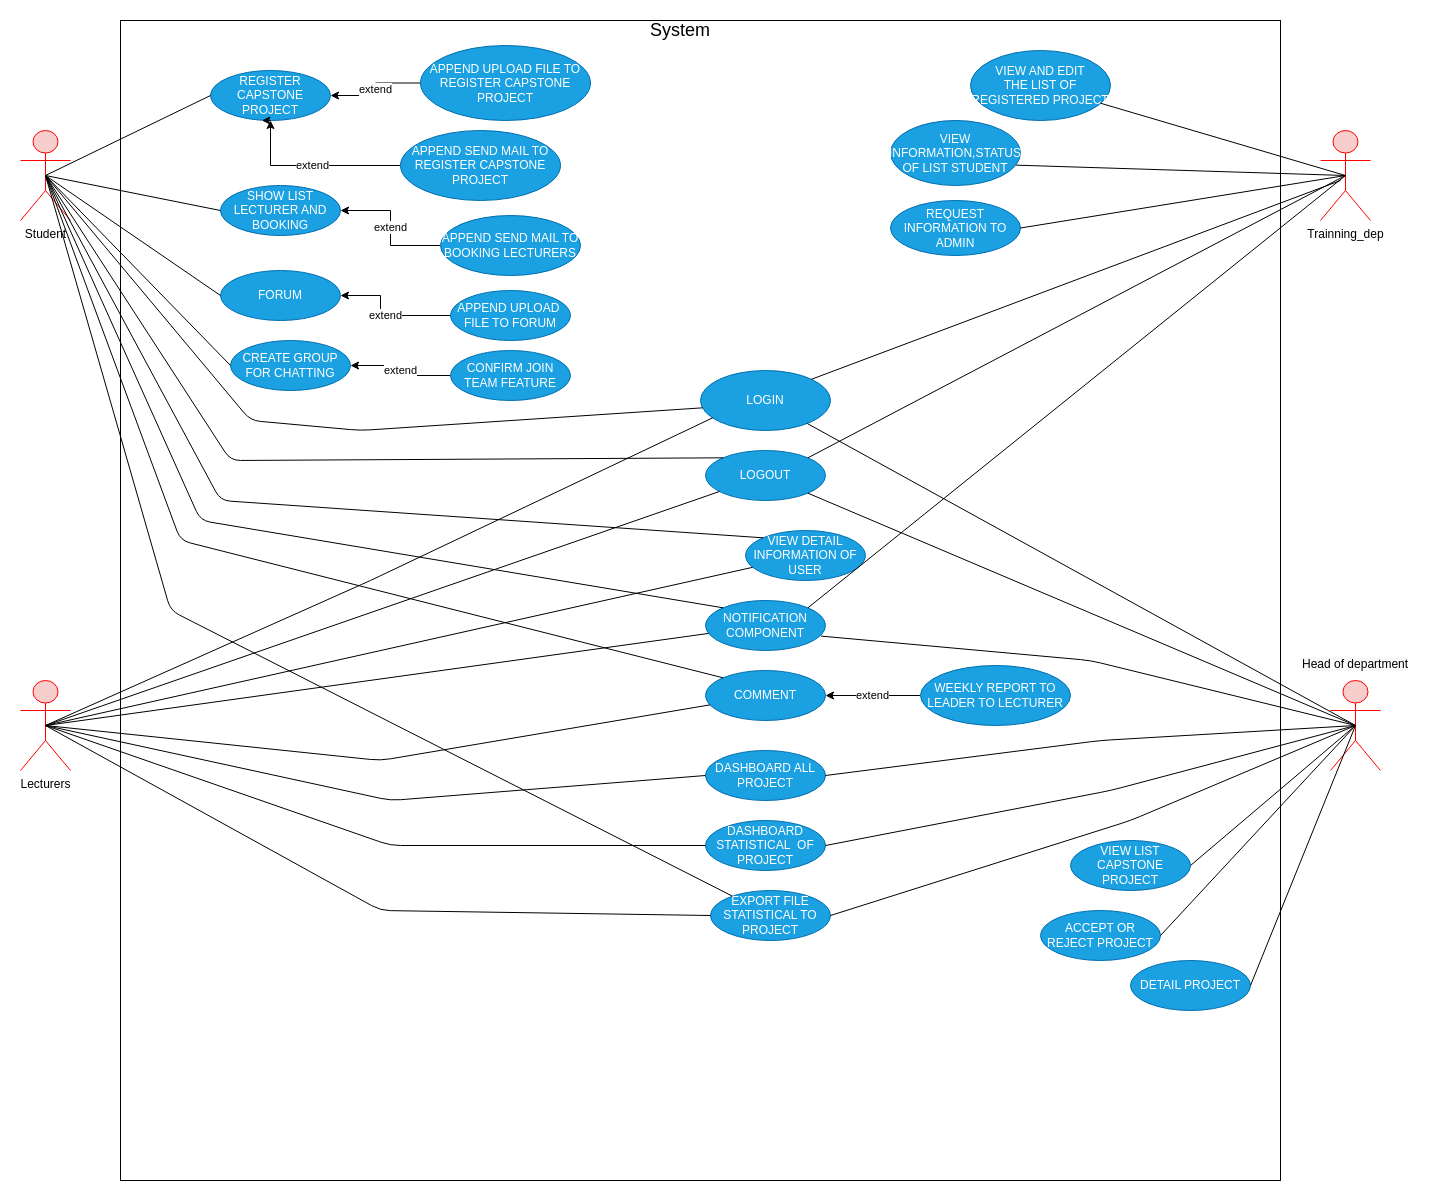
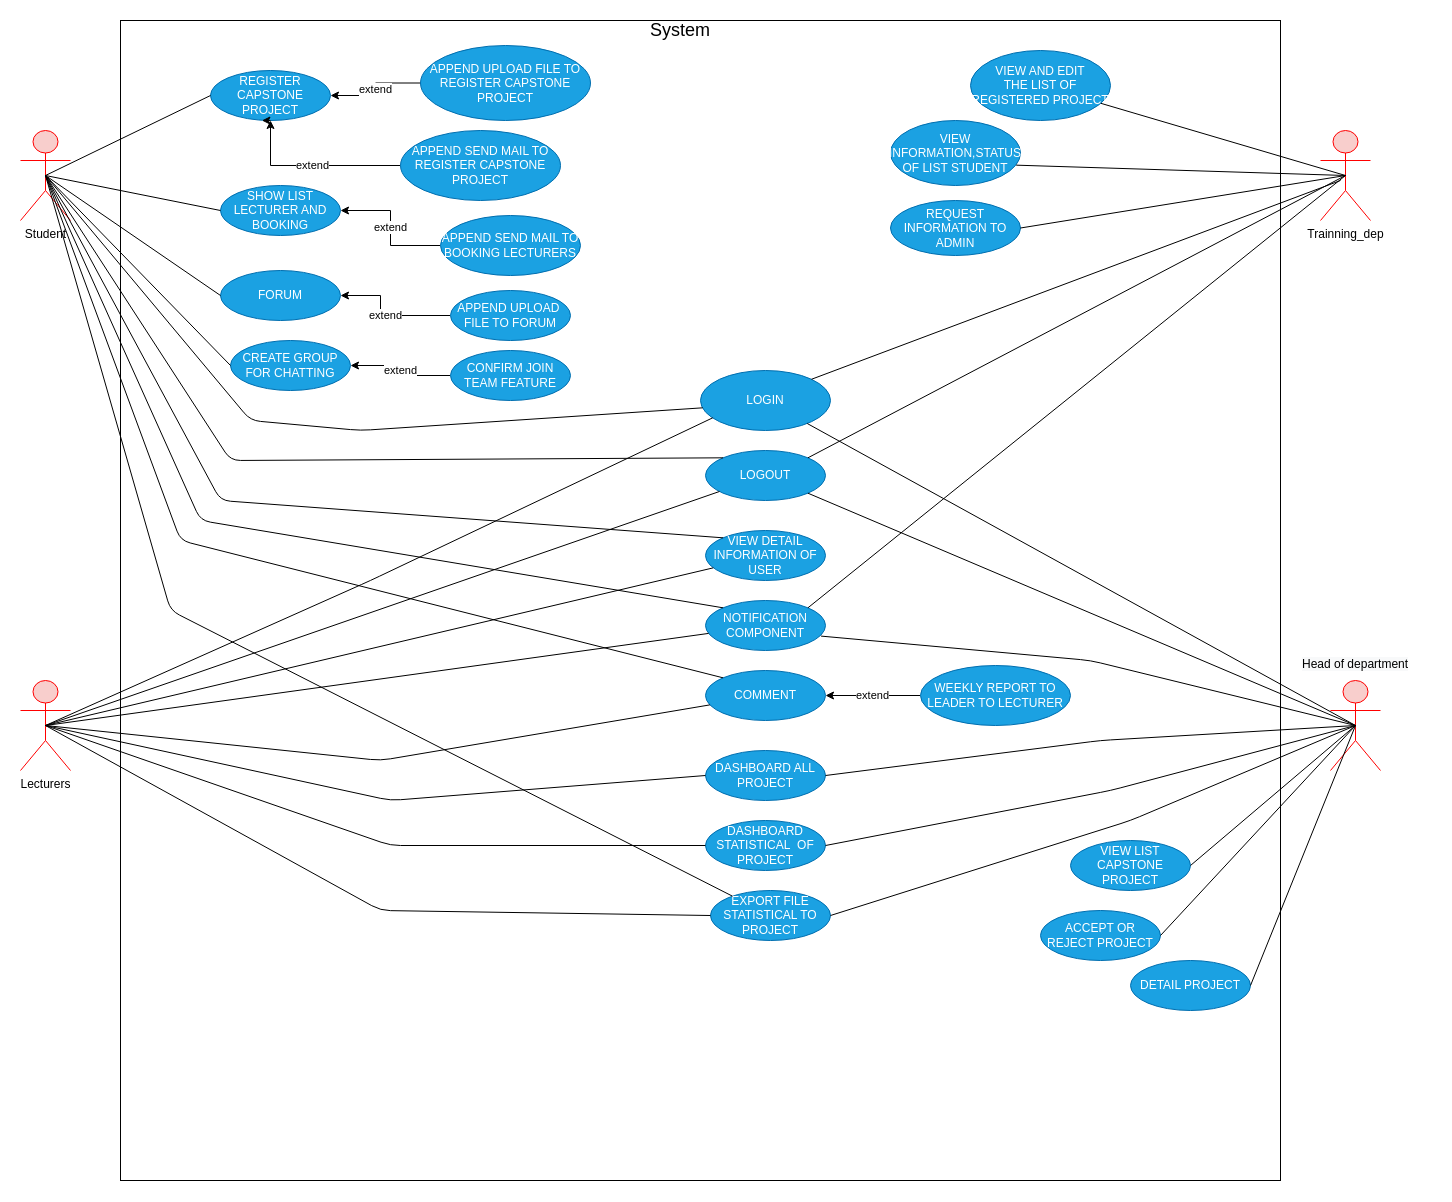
(806, 556) -> (766, 556)
